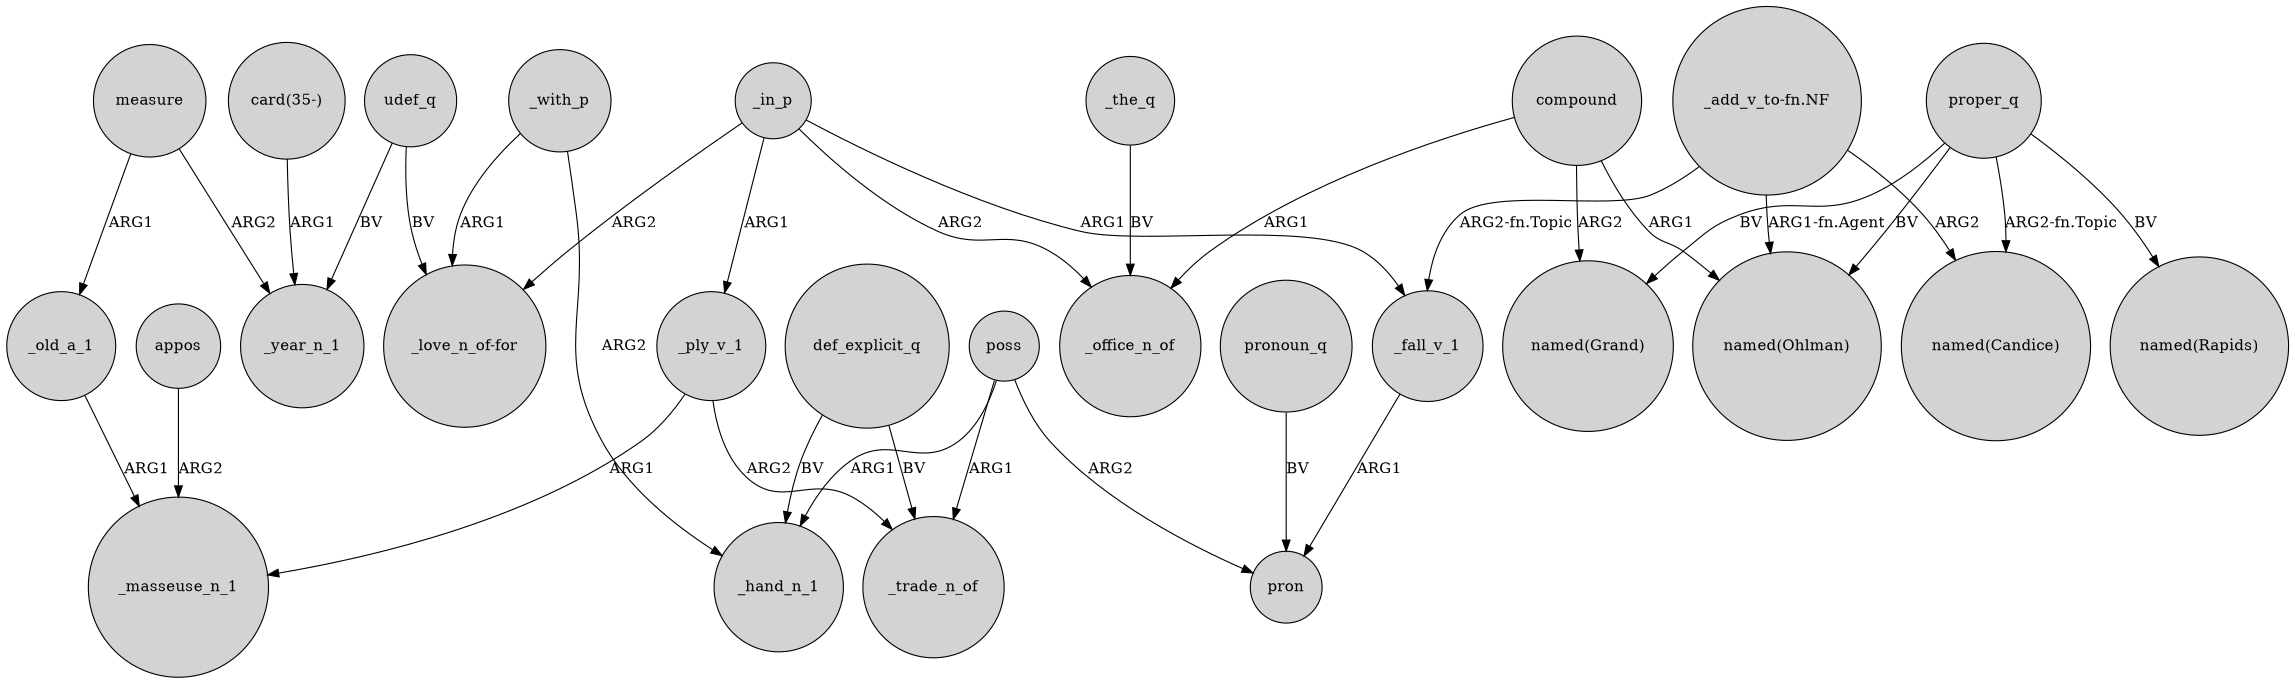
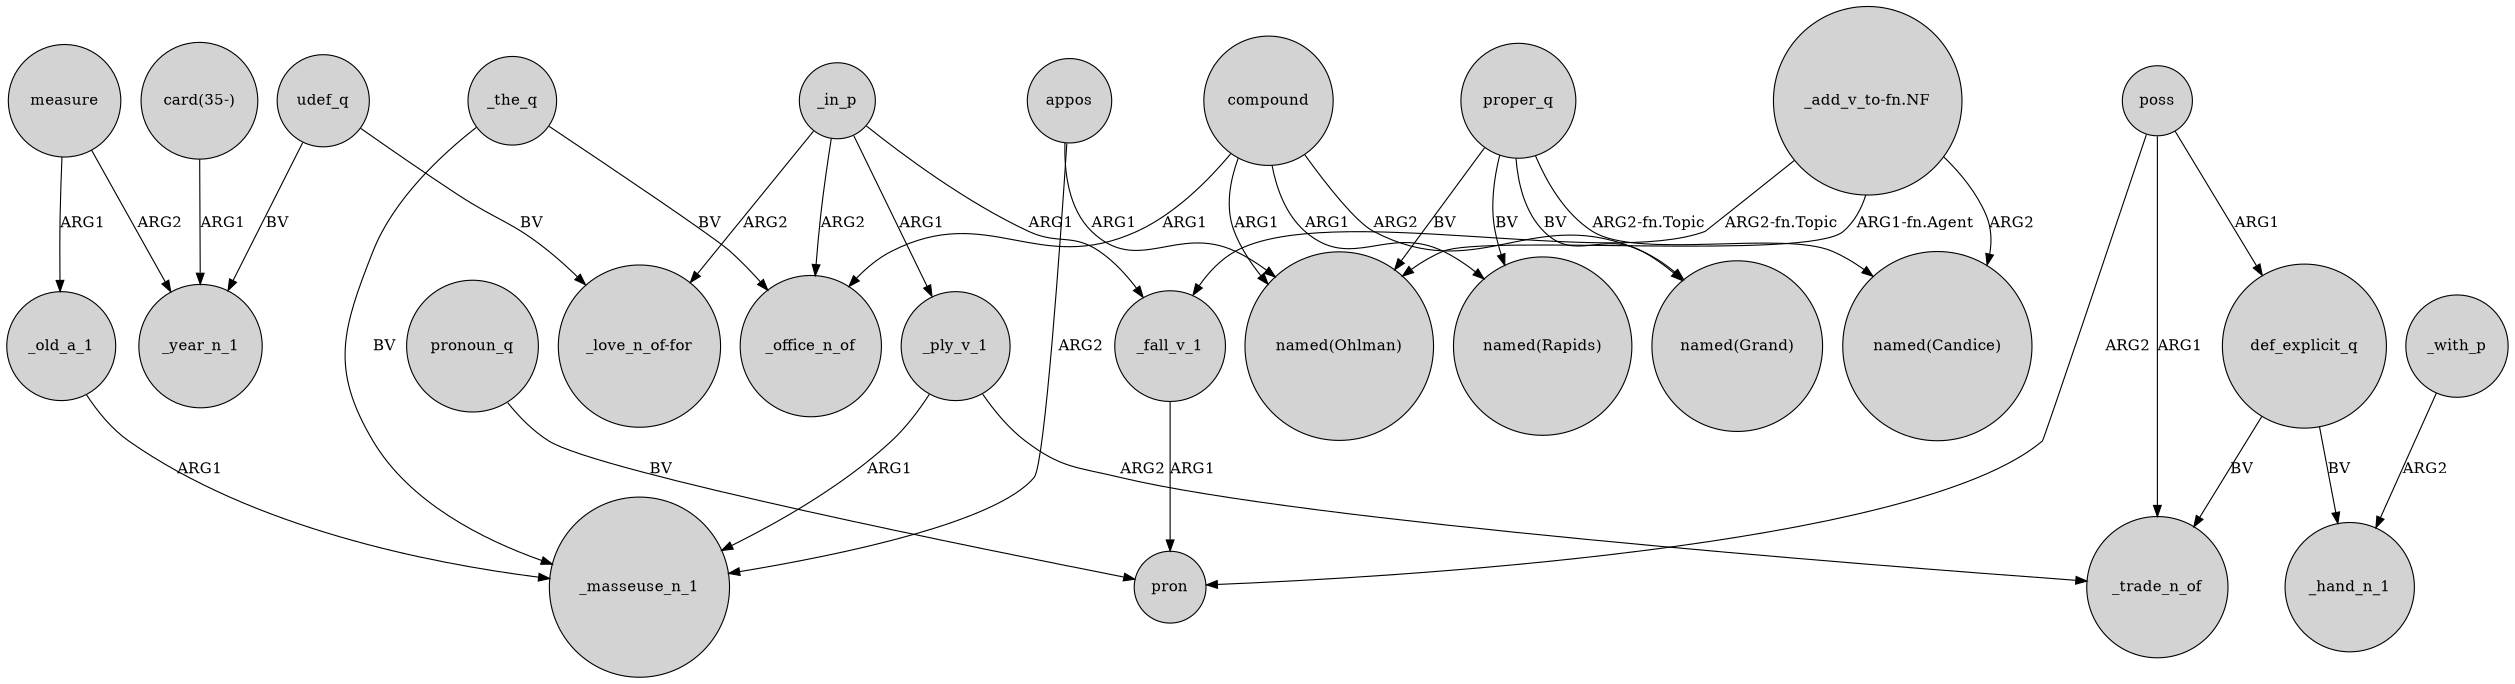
(474, 187) -> none
none -> (1354, 249)
none -> (1133, 250)
none -> (346, 370)
(905, 451) -> (2216, 198)
